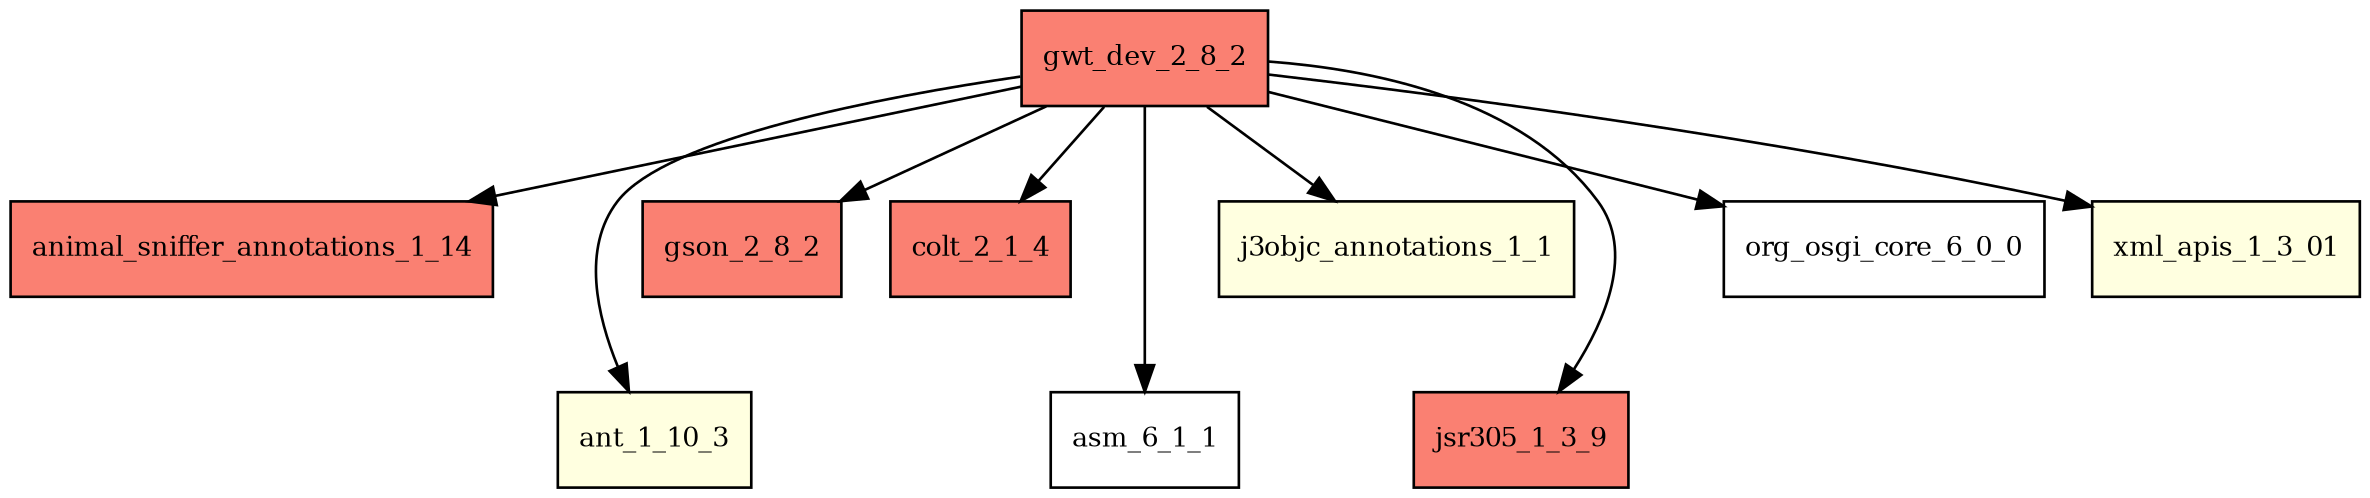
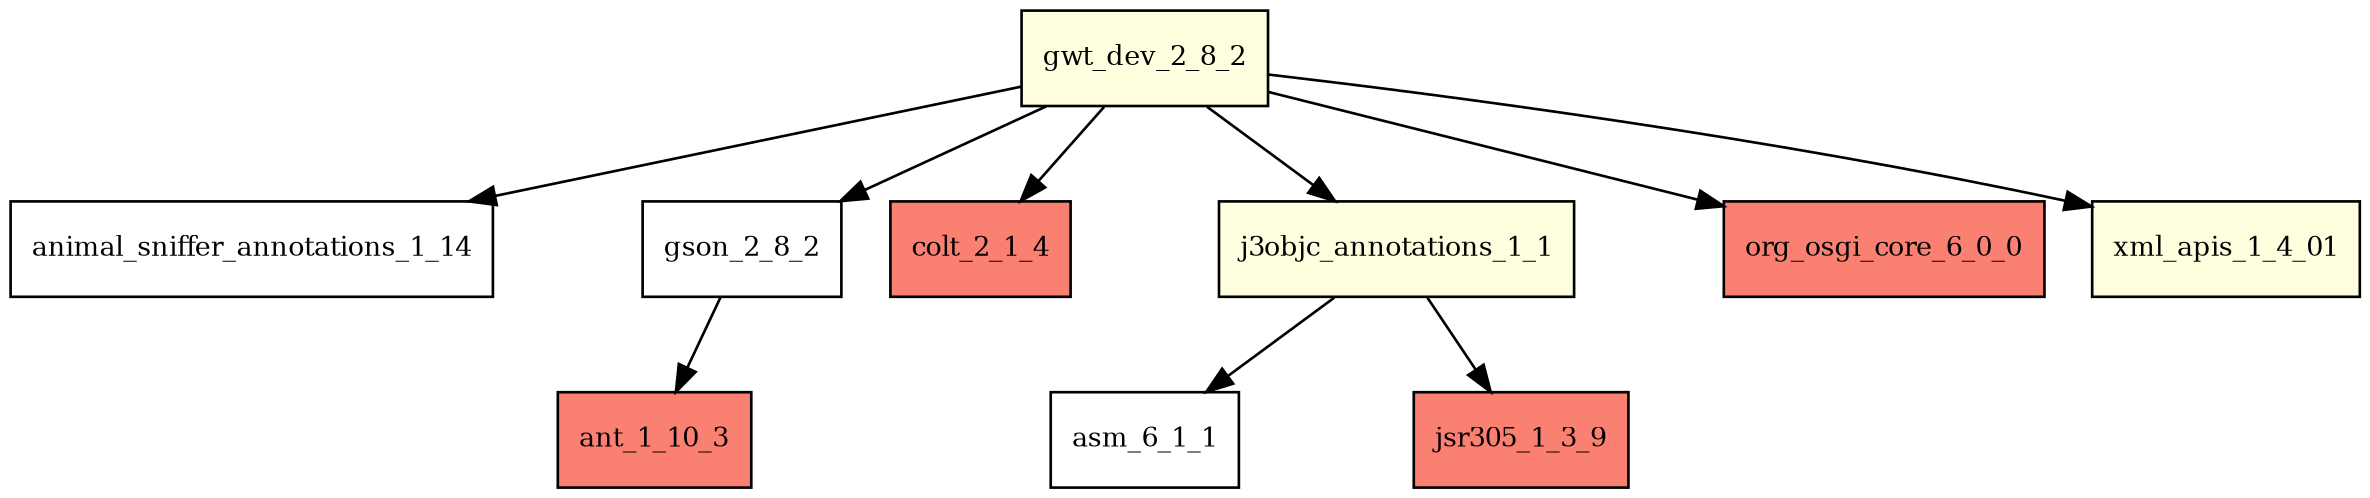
(1145, 58) -> (1145, 58)
(1529, 137) -> (1452, 334)
(634, 187) -> (704, 333)
(1145, 236) -> (1281, 337)
(252, 249) -> (252, 249)
(742, 249) -> (742, 249)
(1884, 249) -> (1884, 249)
(2226, 249) -> (2226, 249)
(655, 440) -> (655, 440)
